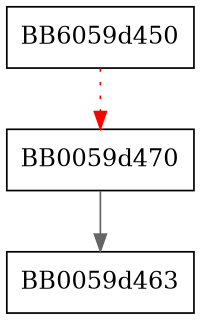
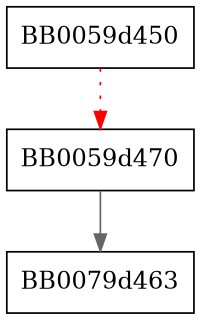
(100, 37) -> (100, 37)
(100, 282) -> (100, 282)
